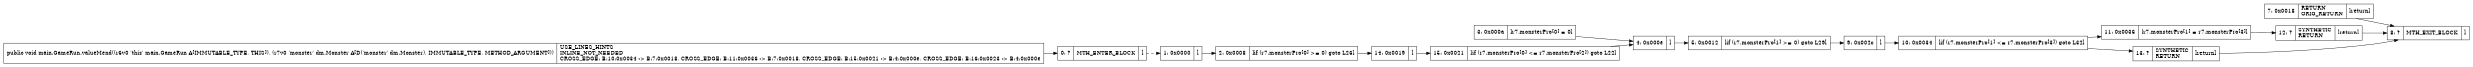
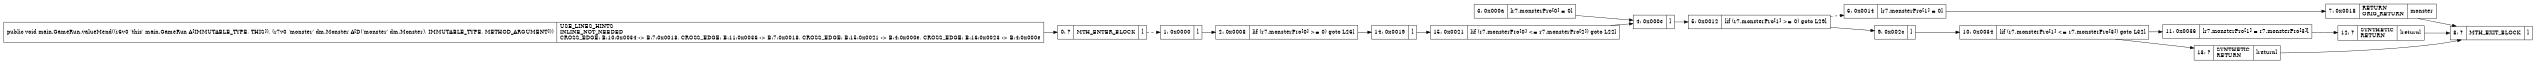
none -> (1895, 11)
(2360, 11) -> (2422, 11)
